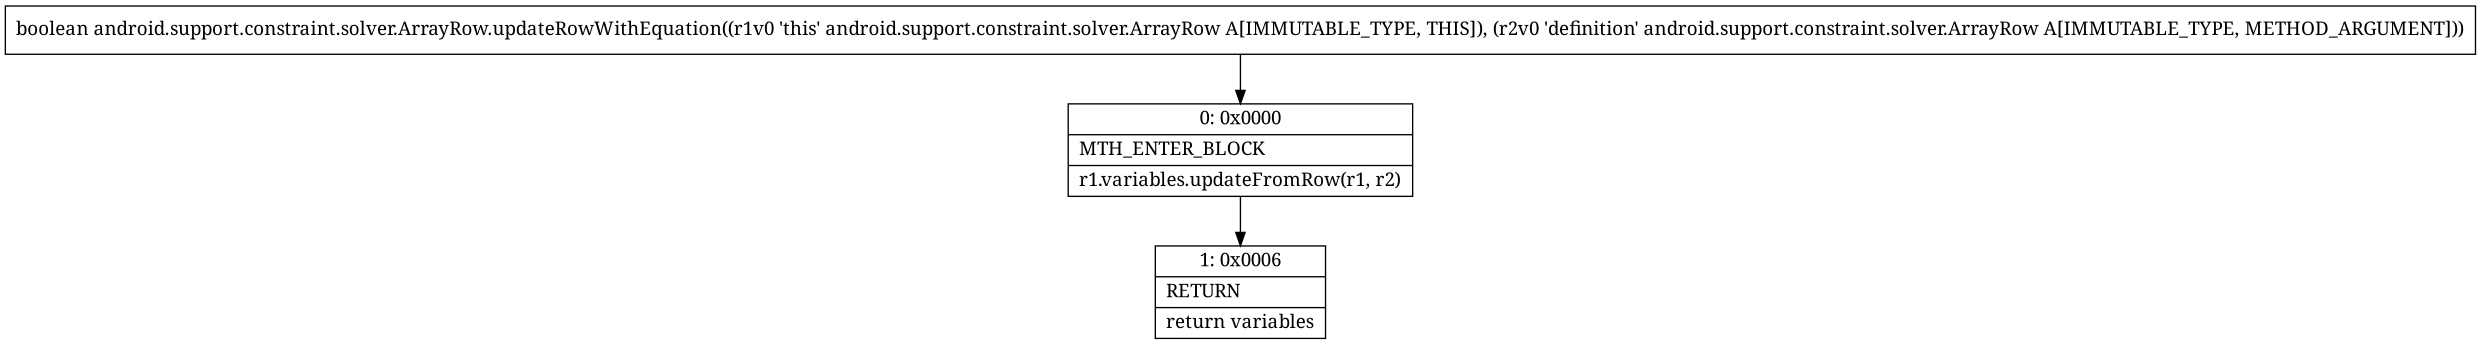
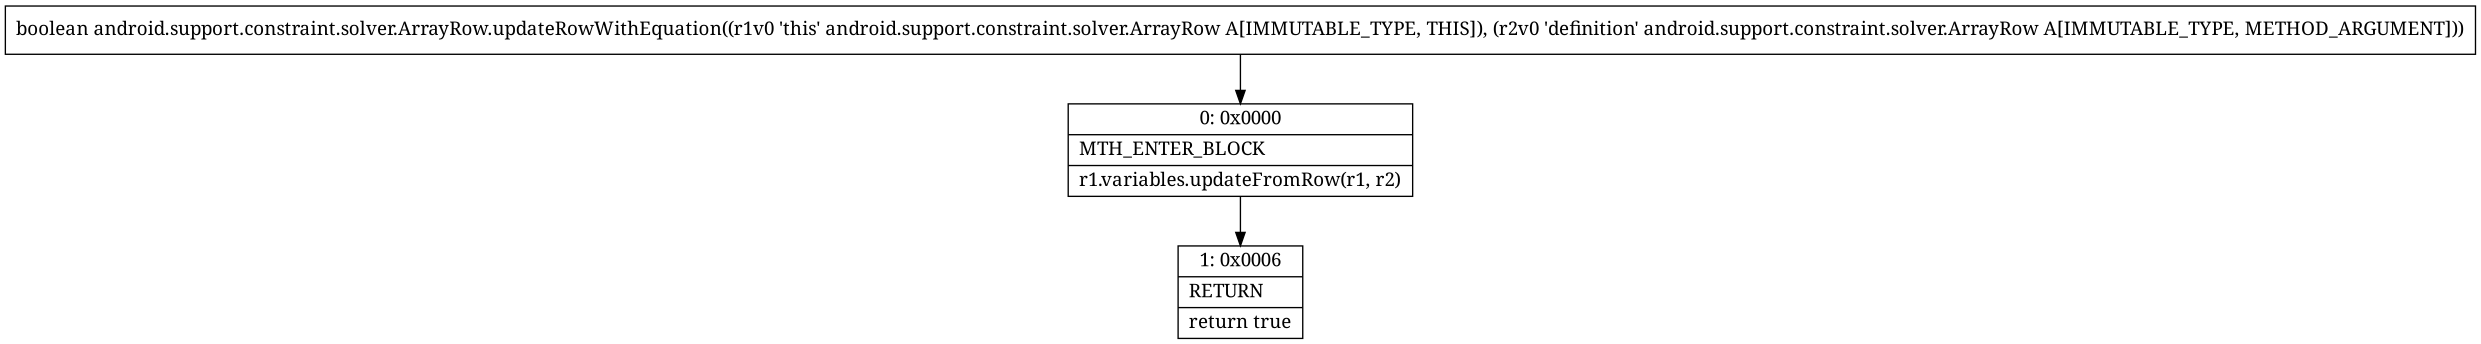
(1240, 322) -> (1240, 322)
